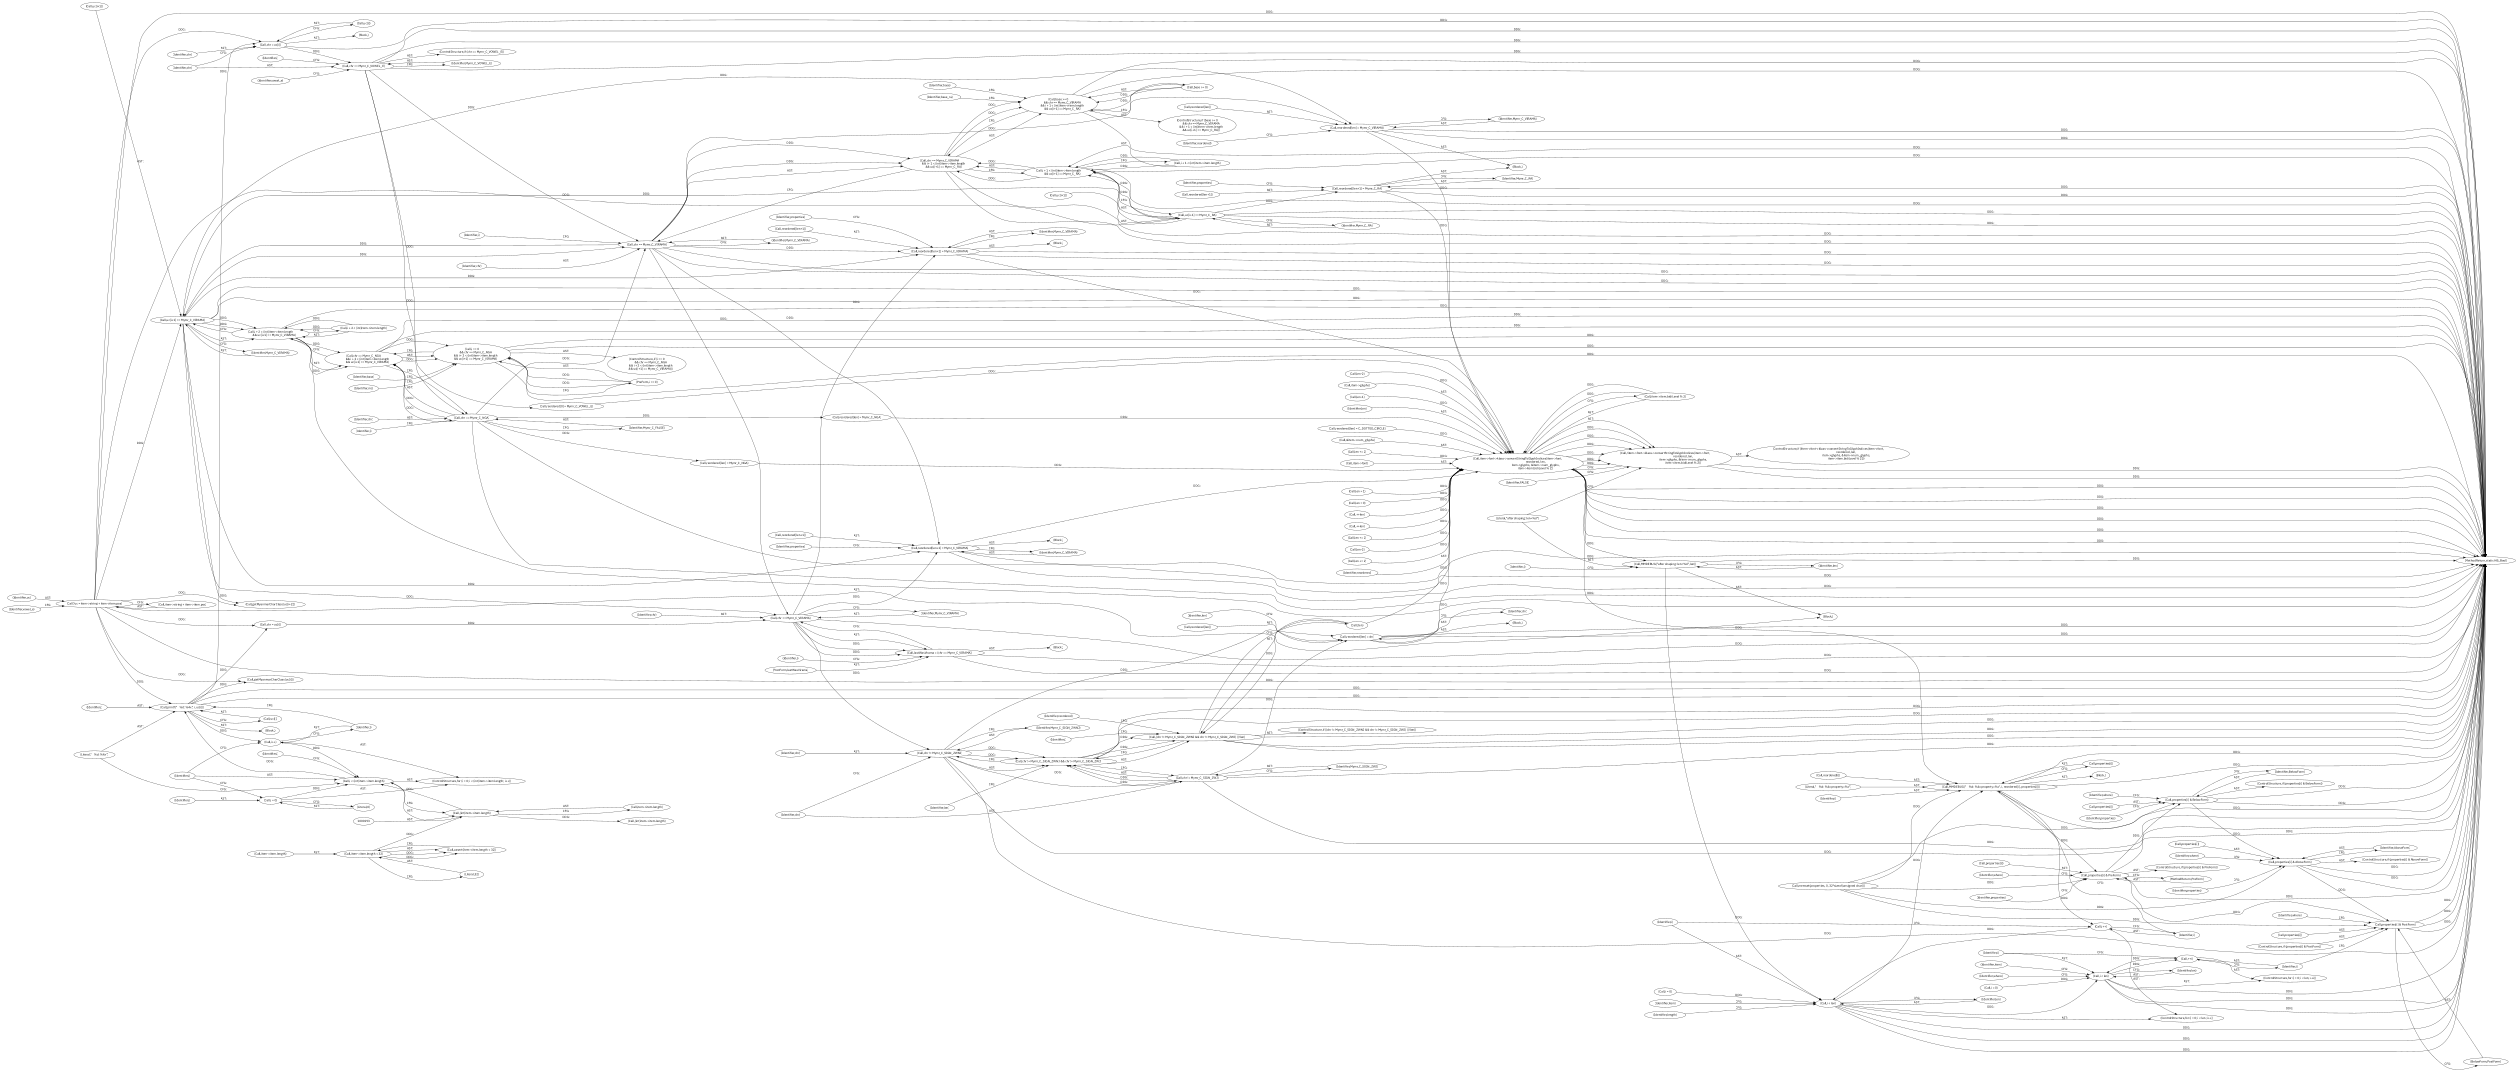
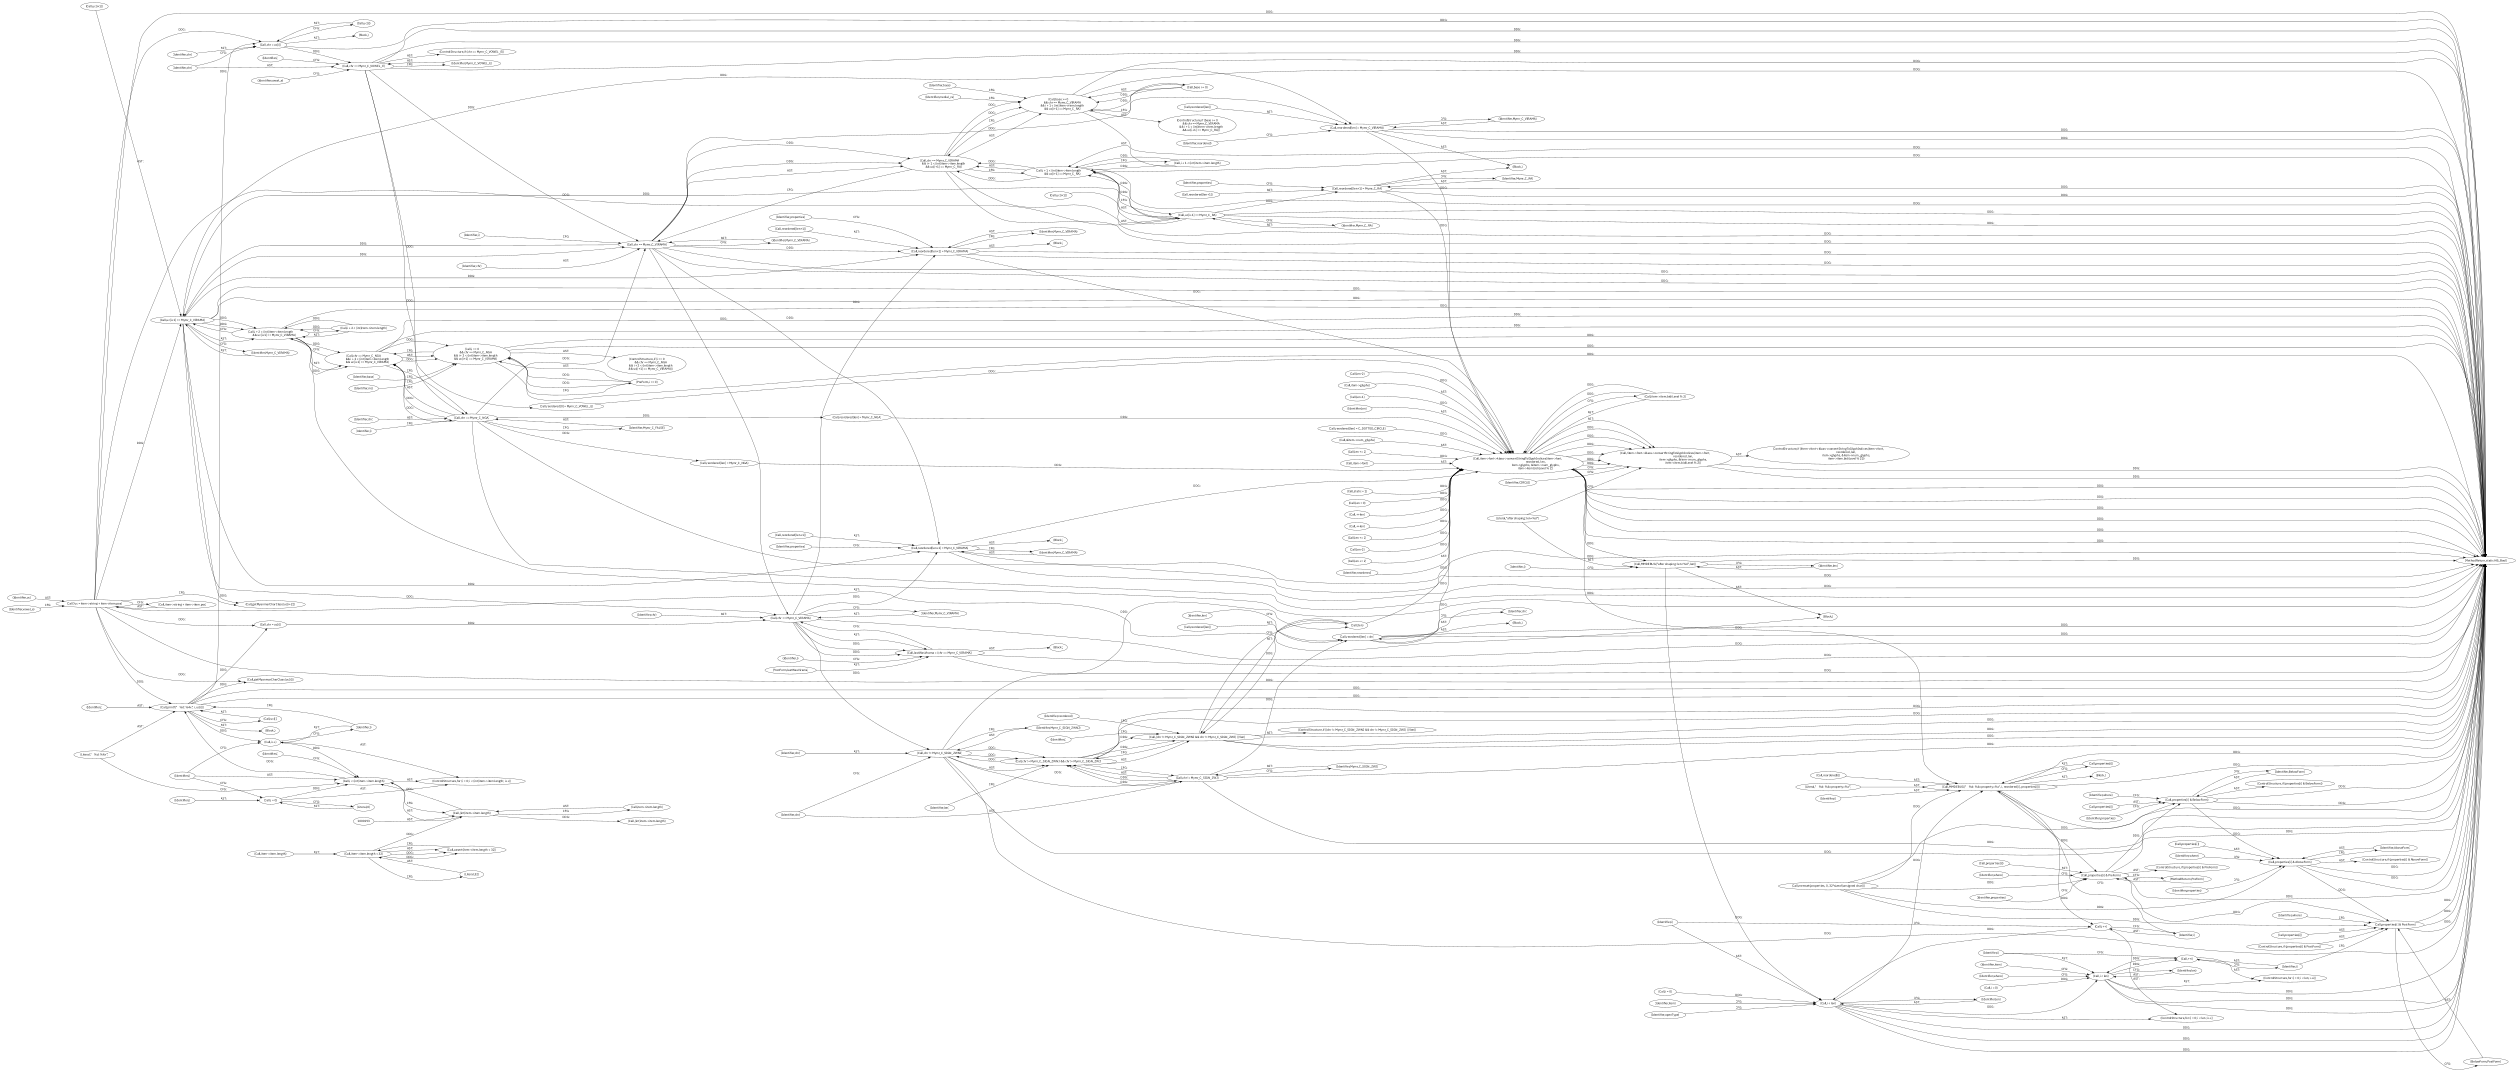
(940, 97) -> (940, 97)
(1518, 483) -> (1518, 483)
(1357, 491) -> (1357, 491)
(182, 593) -> (182, 593)
(1132, 671) -> (1124, 625)
(992, 759) -> (992, 759)
(1665, 1015) -> (1665, 1015)
